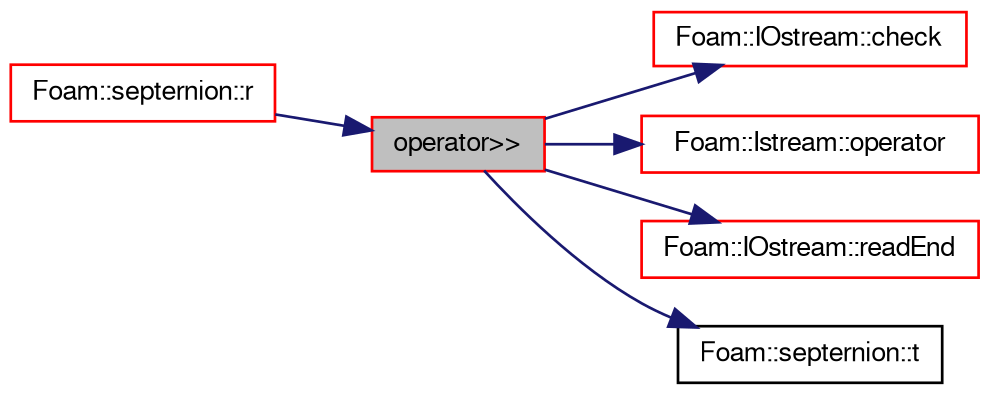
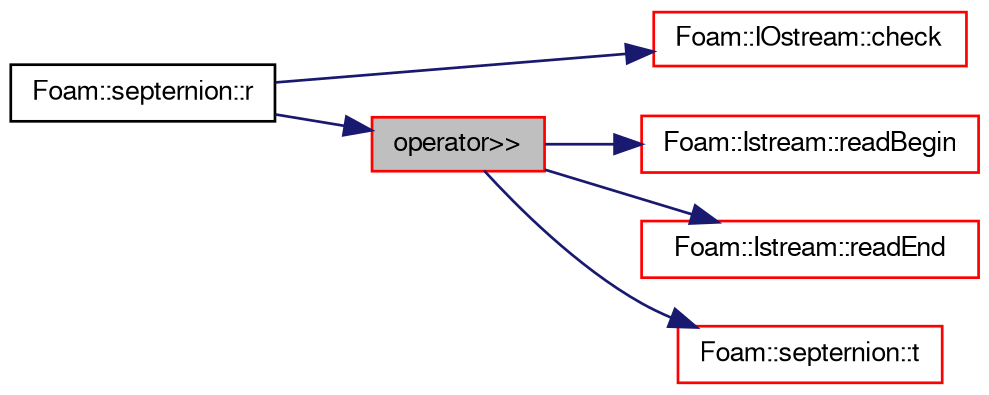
(143, 93) -> (143, 93)
(620, 96) -> (451, 68)
(810, 144) -> (810, 144)
(810, 249) -> (810, 249)
(810, 355) -> (810, 355)
